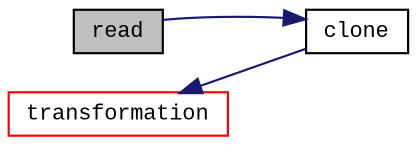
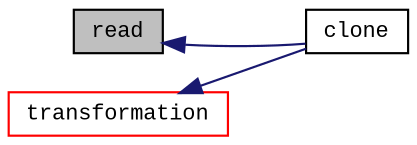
(223, 17) -> (245, 46)
